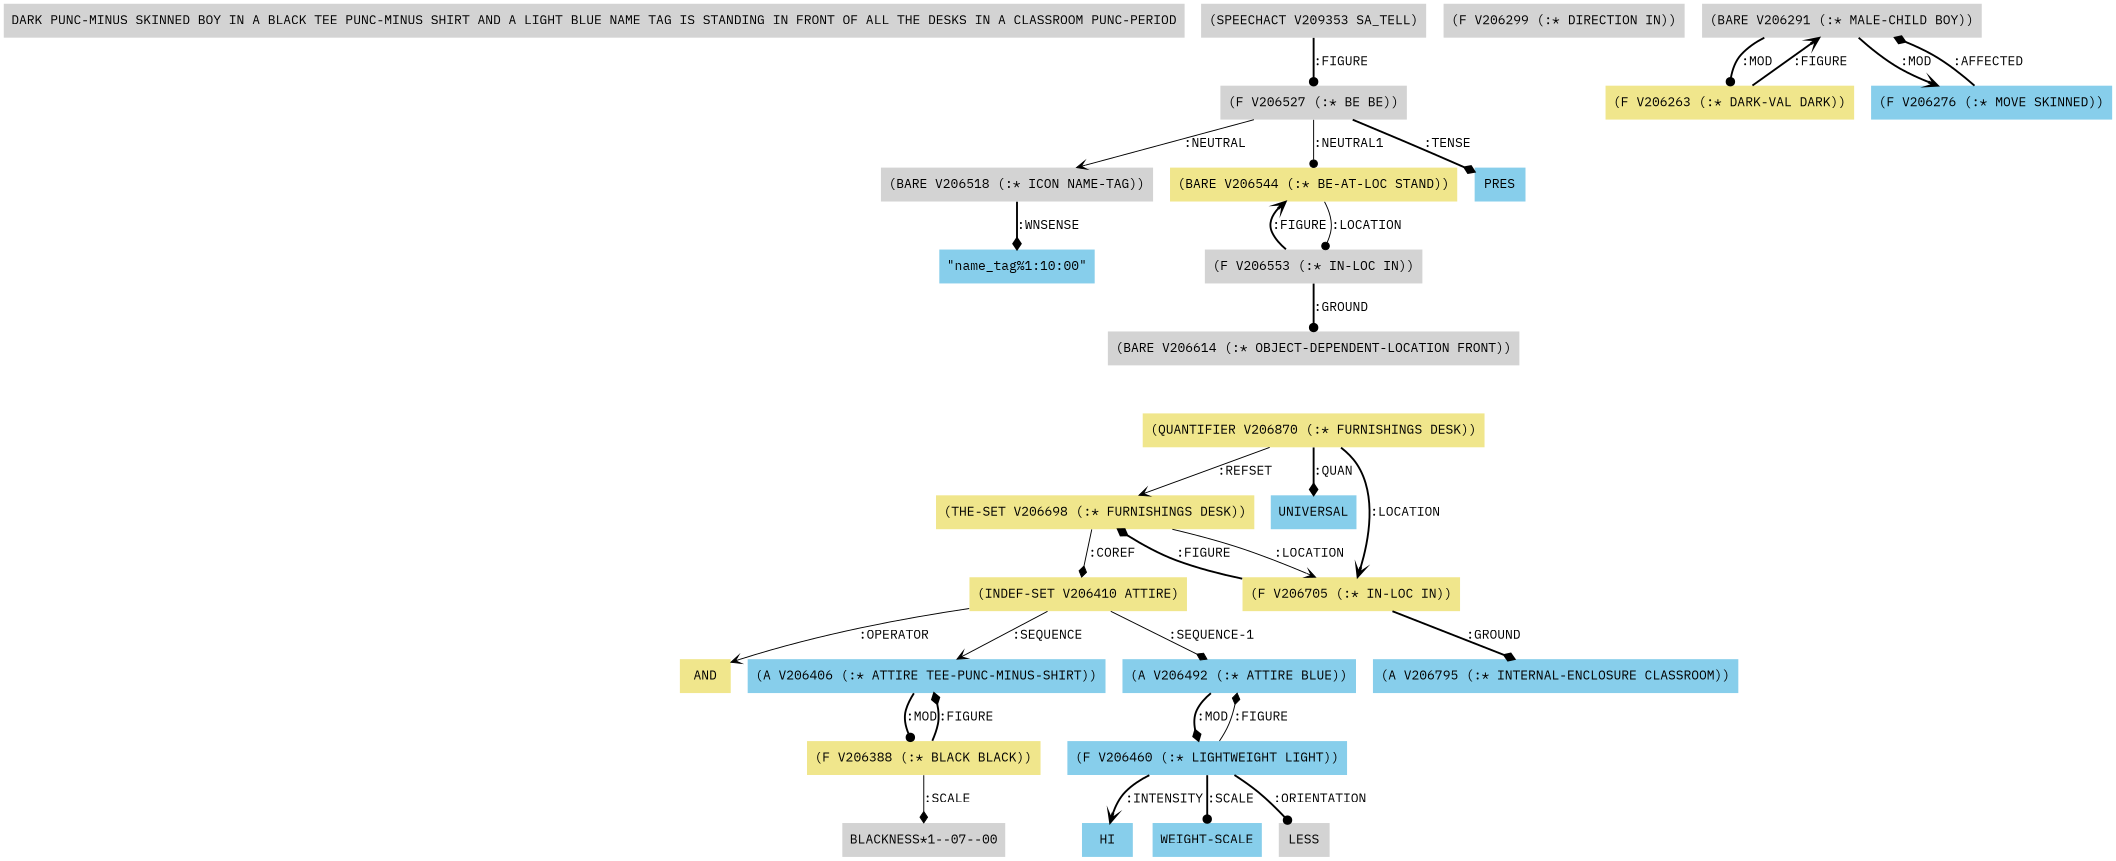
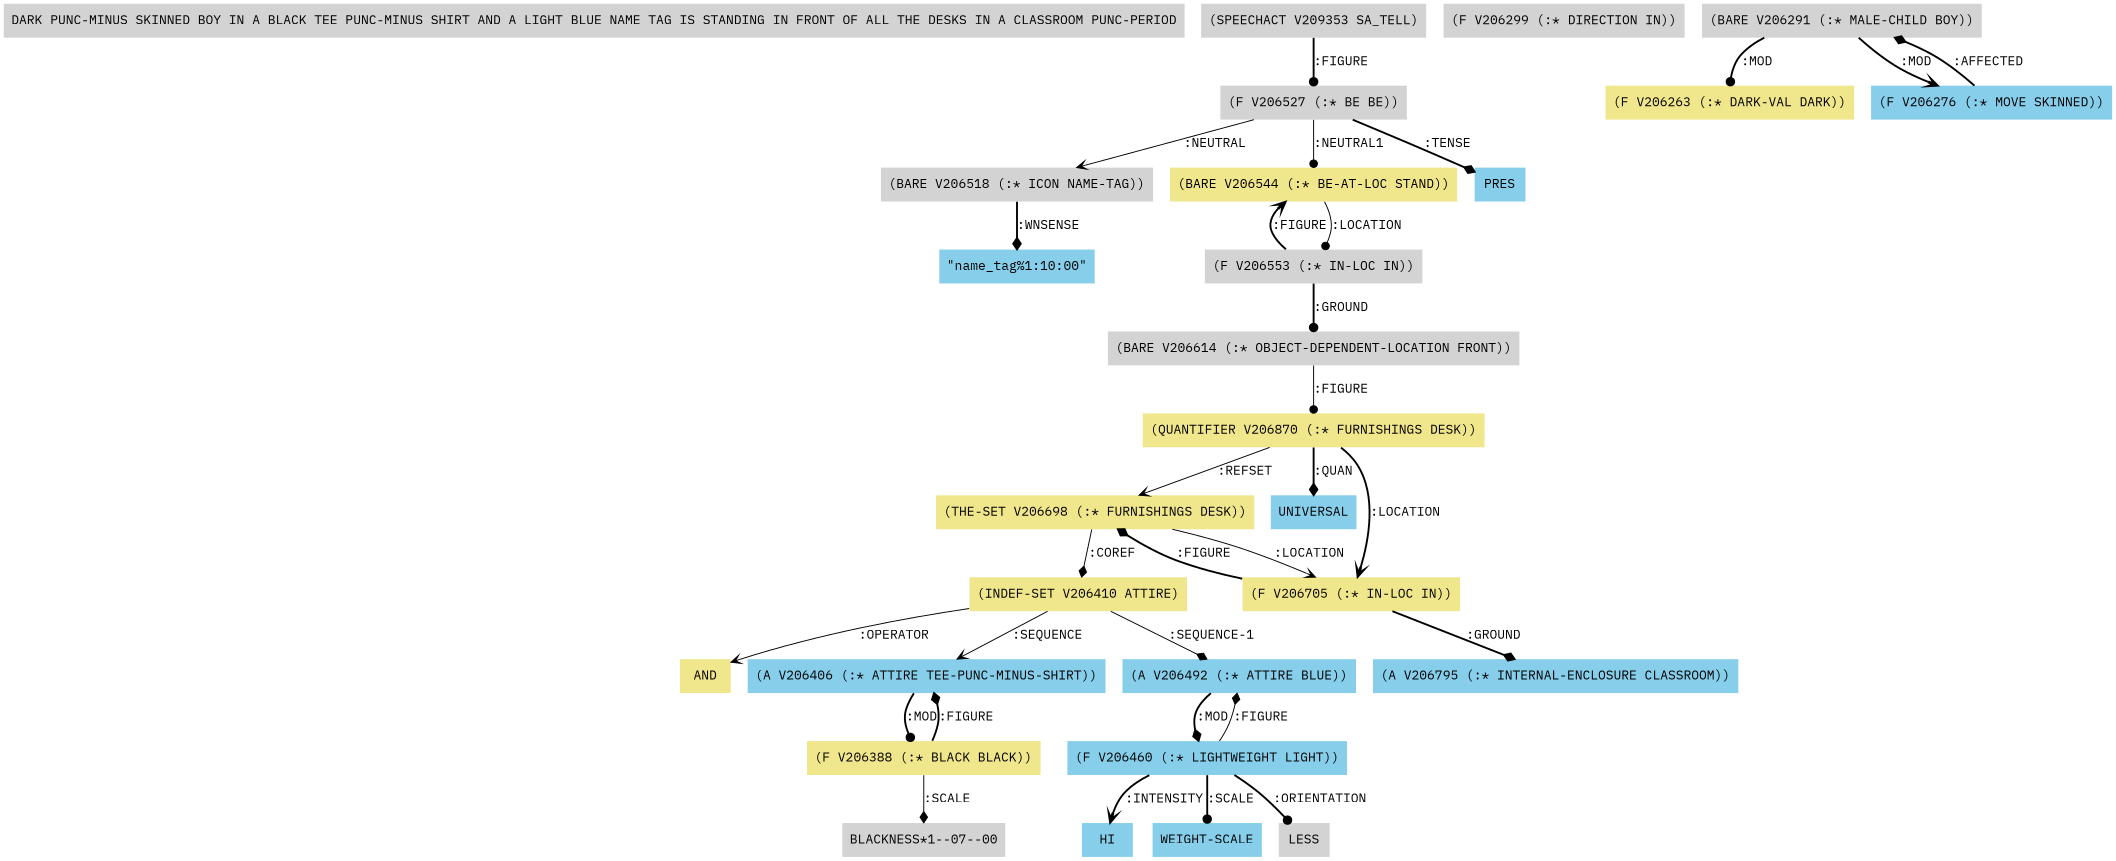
(1782, 65) -> none
none -> (1314, 386)
